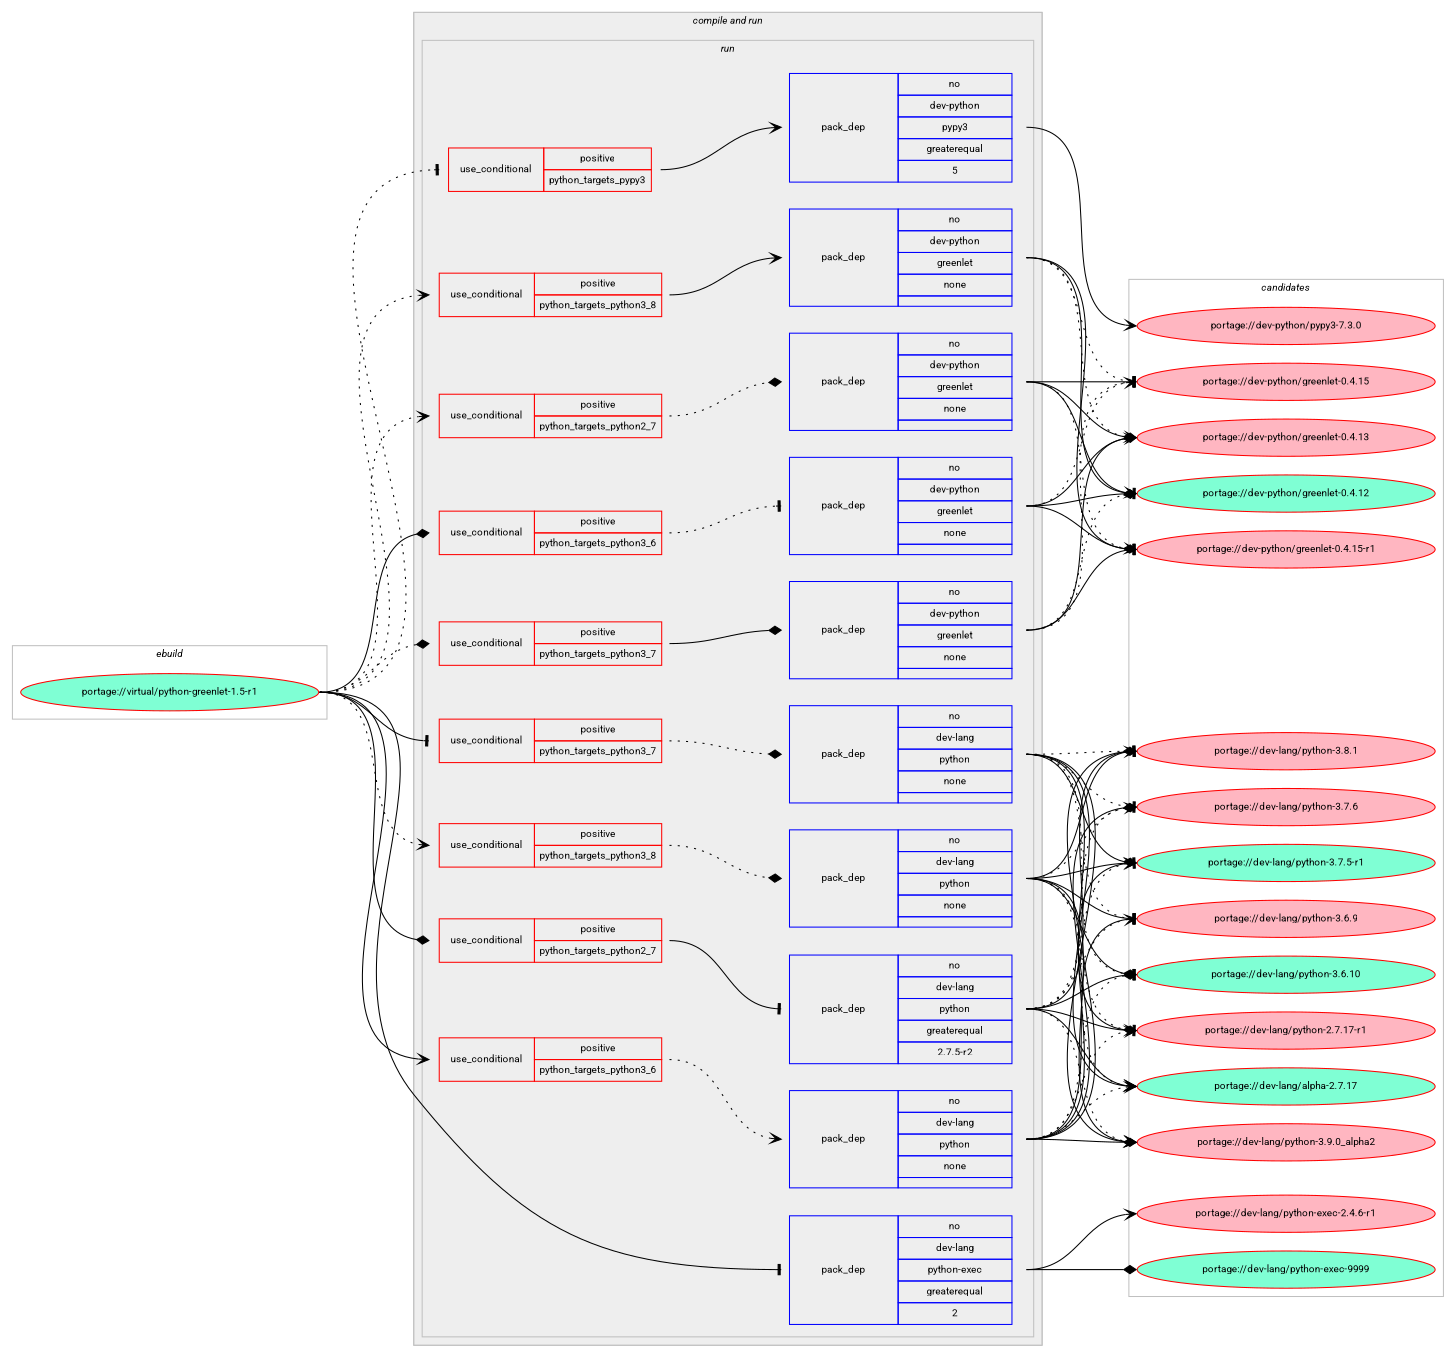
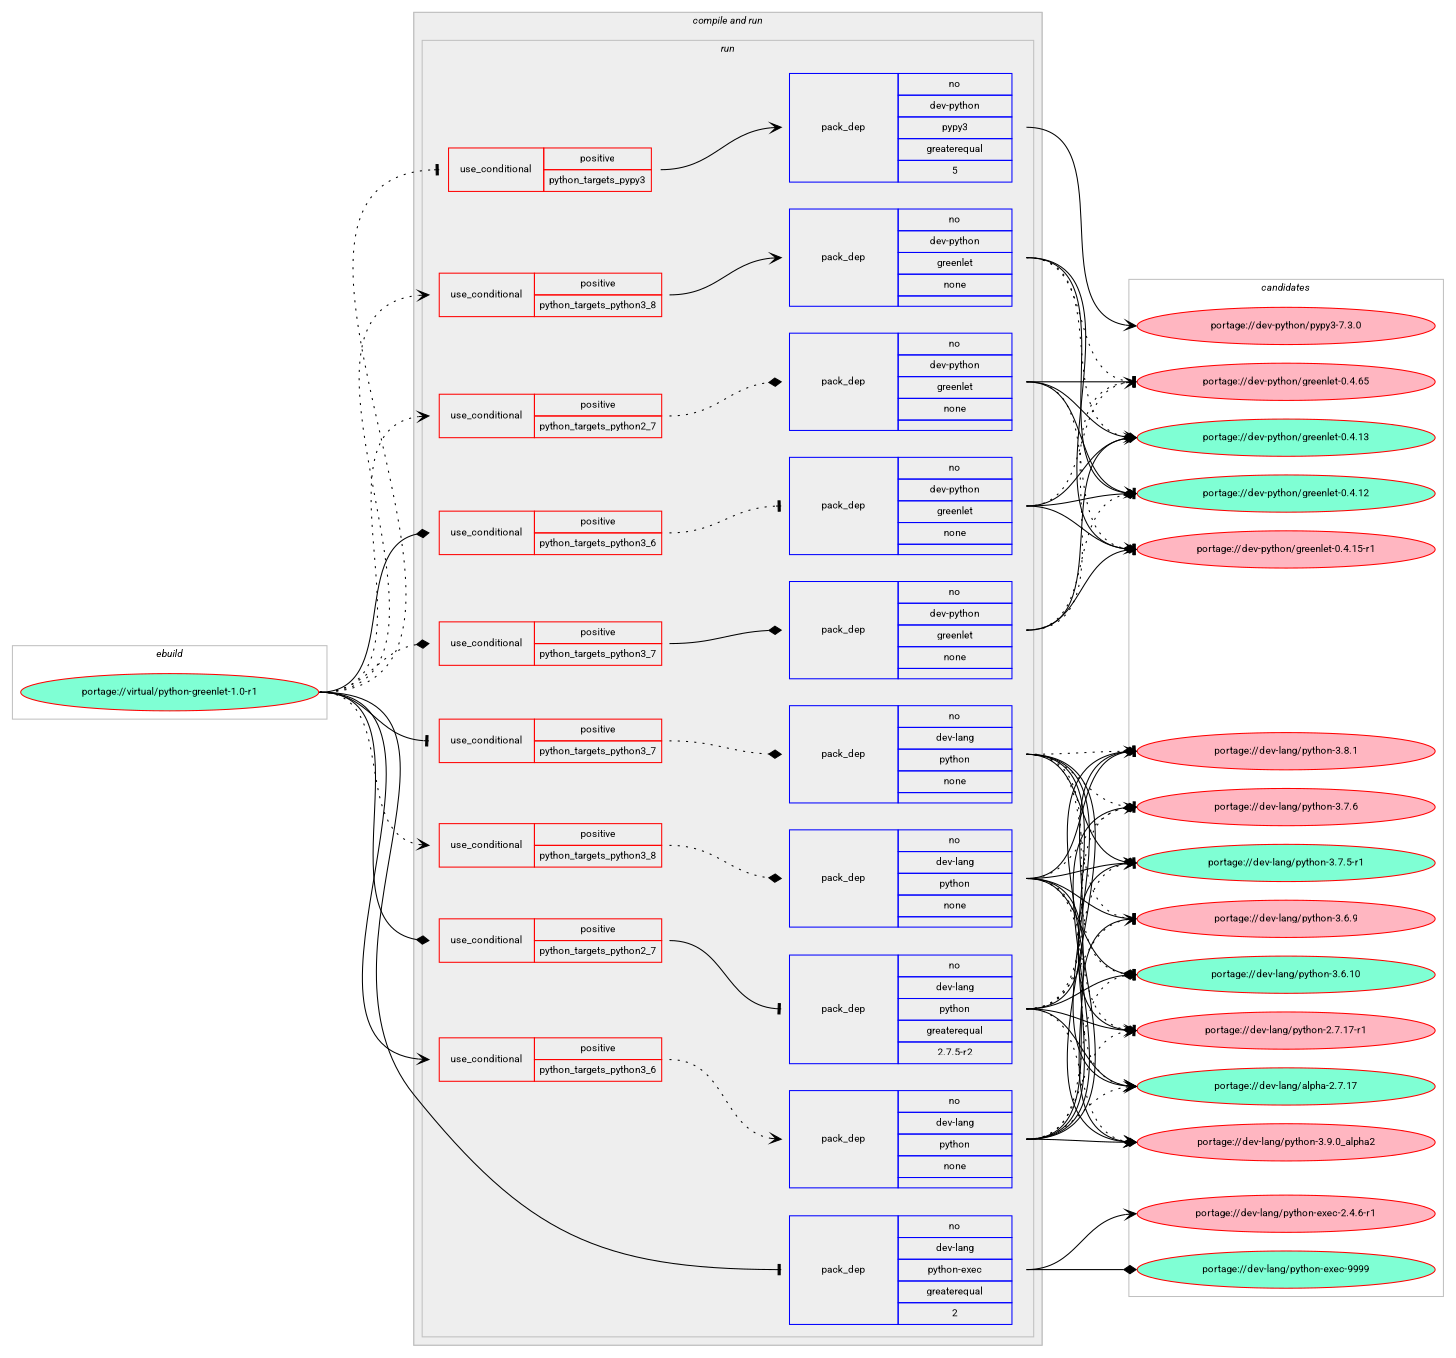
(1286, 382) -> (1286, 382)
(1286, 438) -> (1286, 438)
(170, 692) -> (170, 692)
